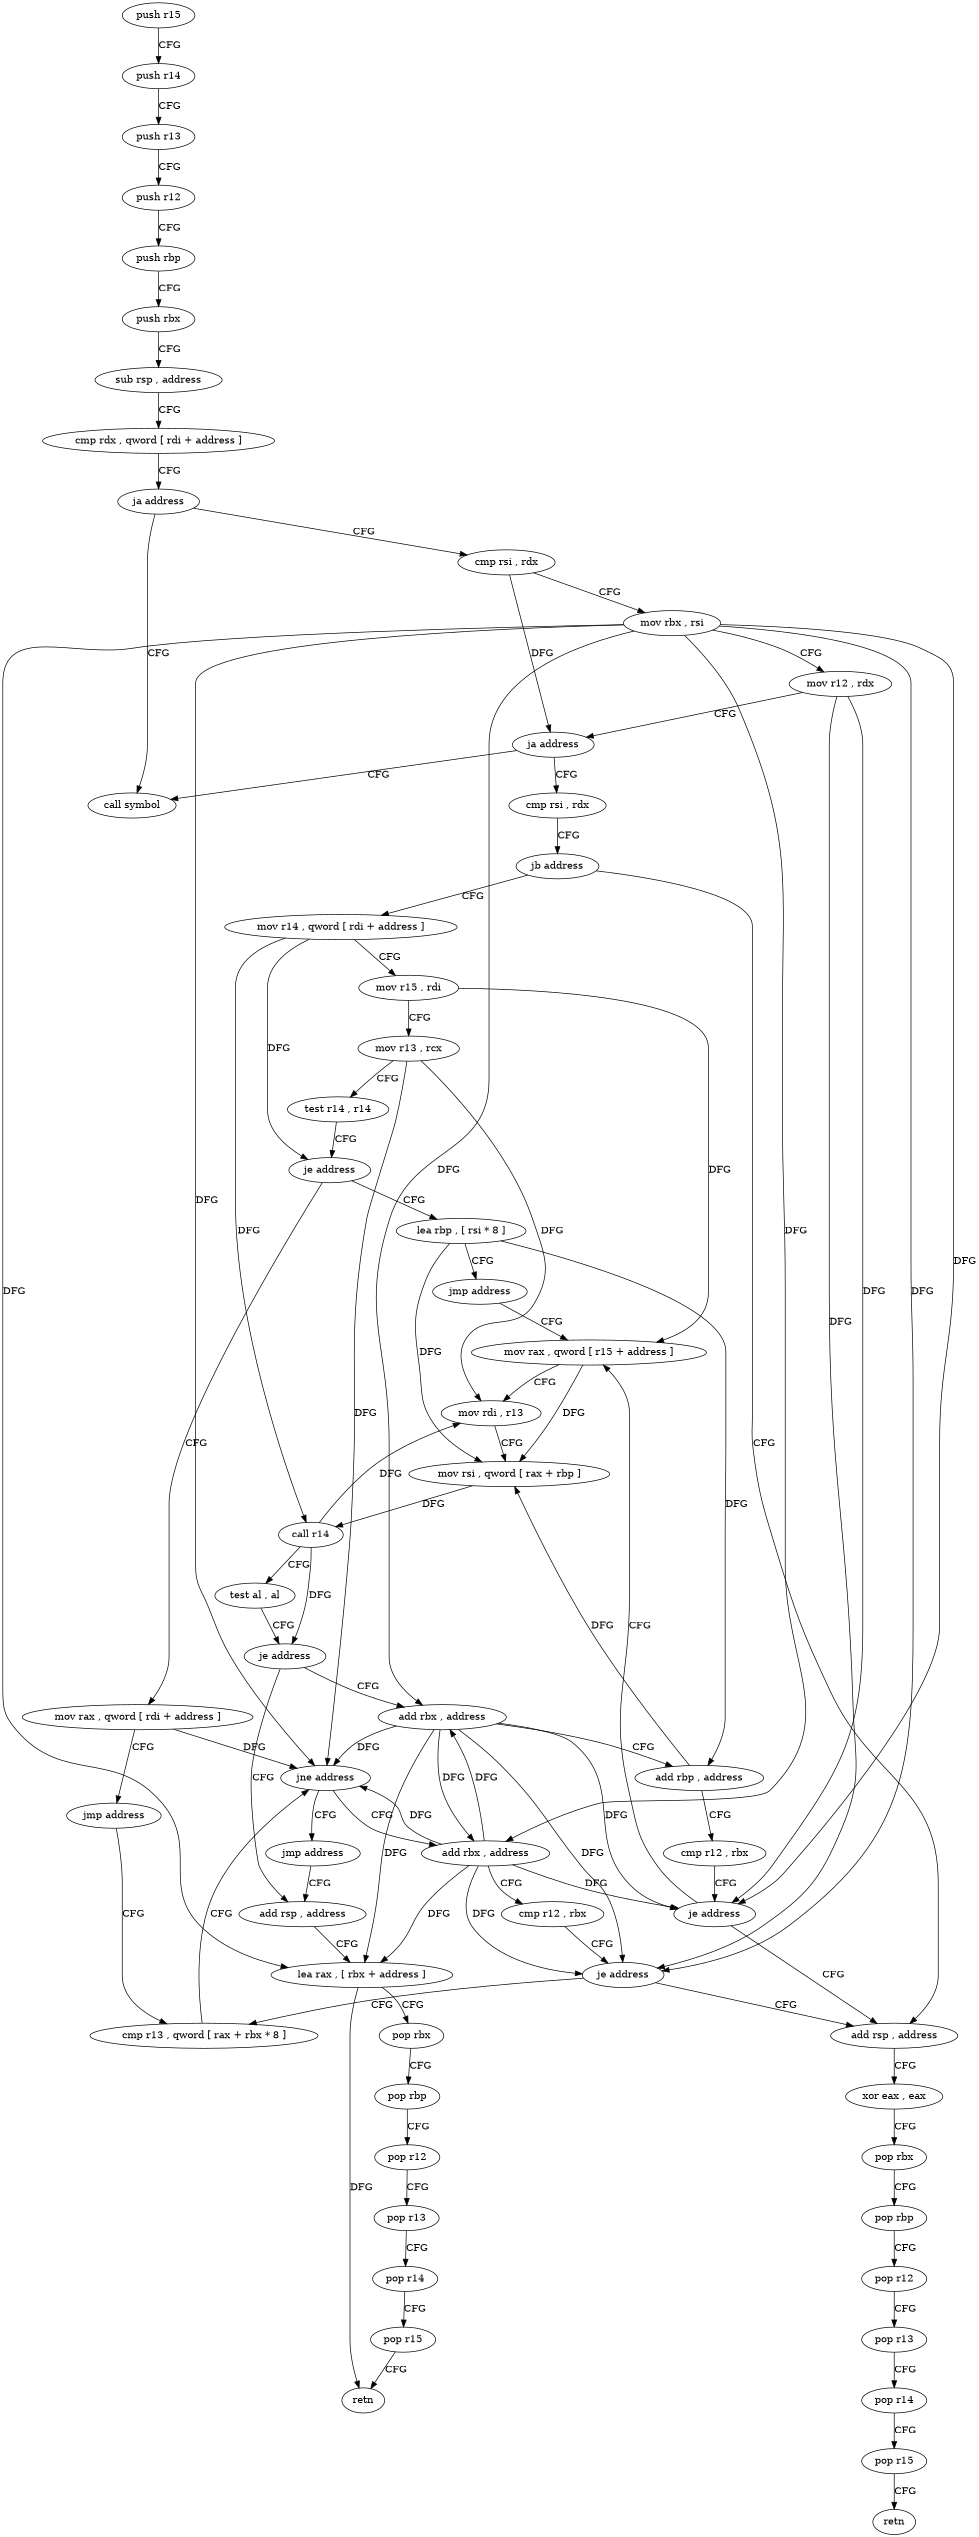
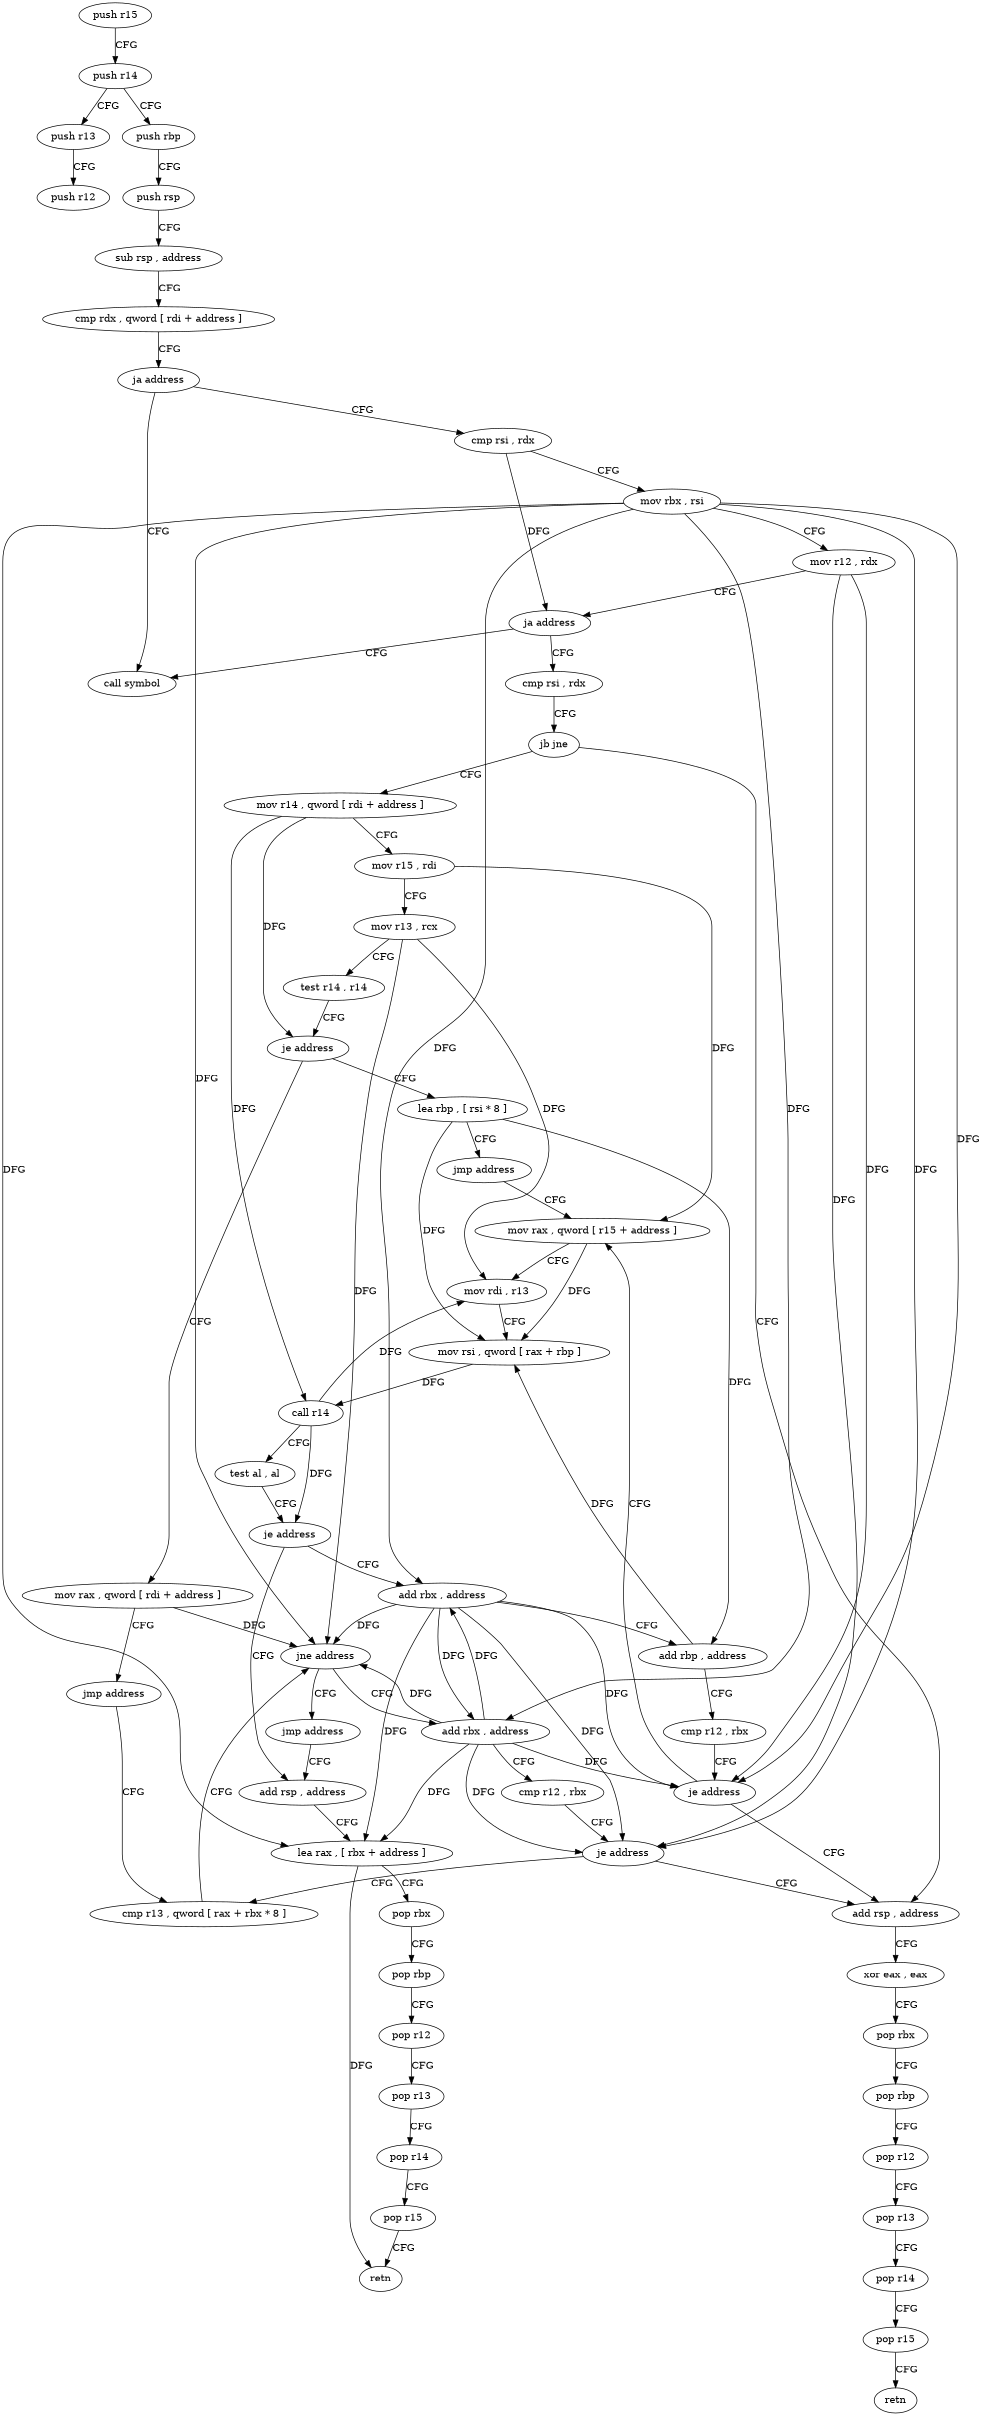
(159, 225) -> (135, 104)
(159, 319) -> (159, 198)
(557, 866) -> (554, 745)
